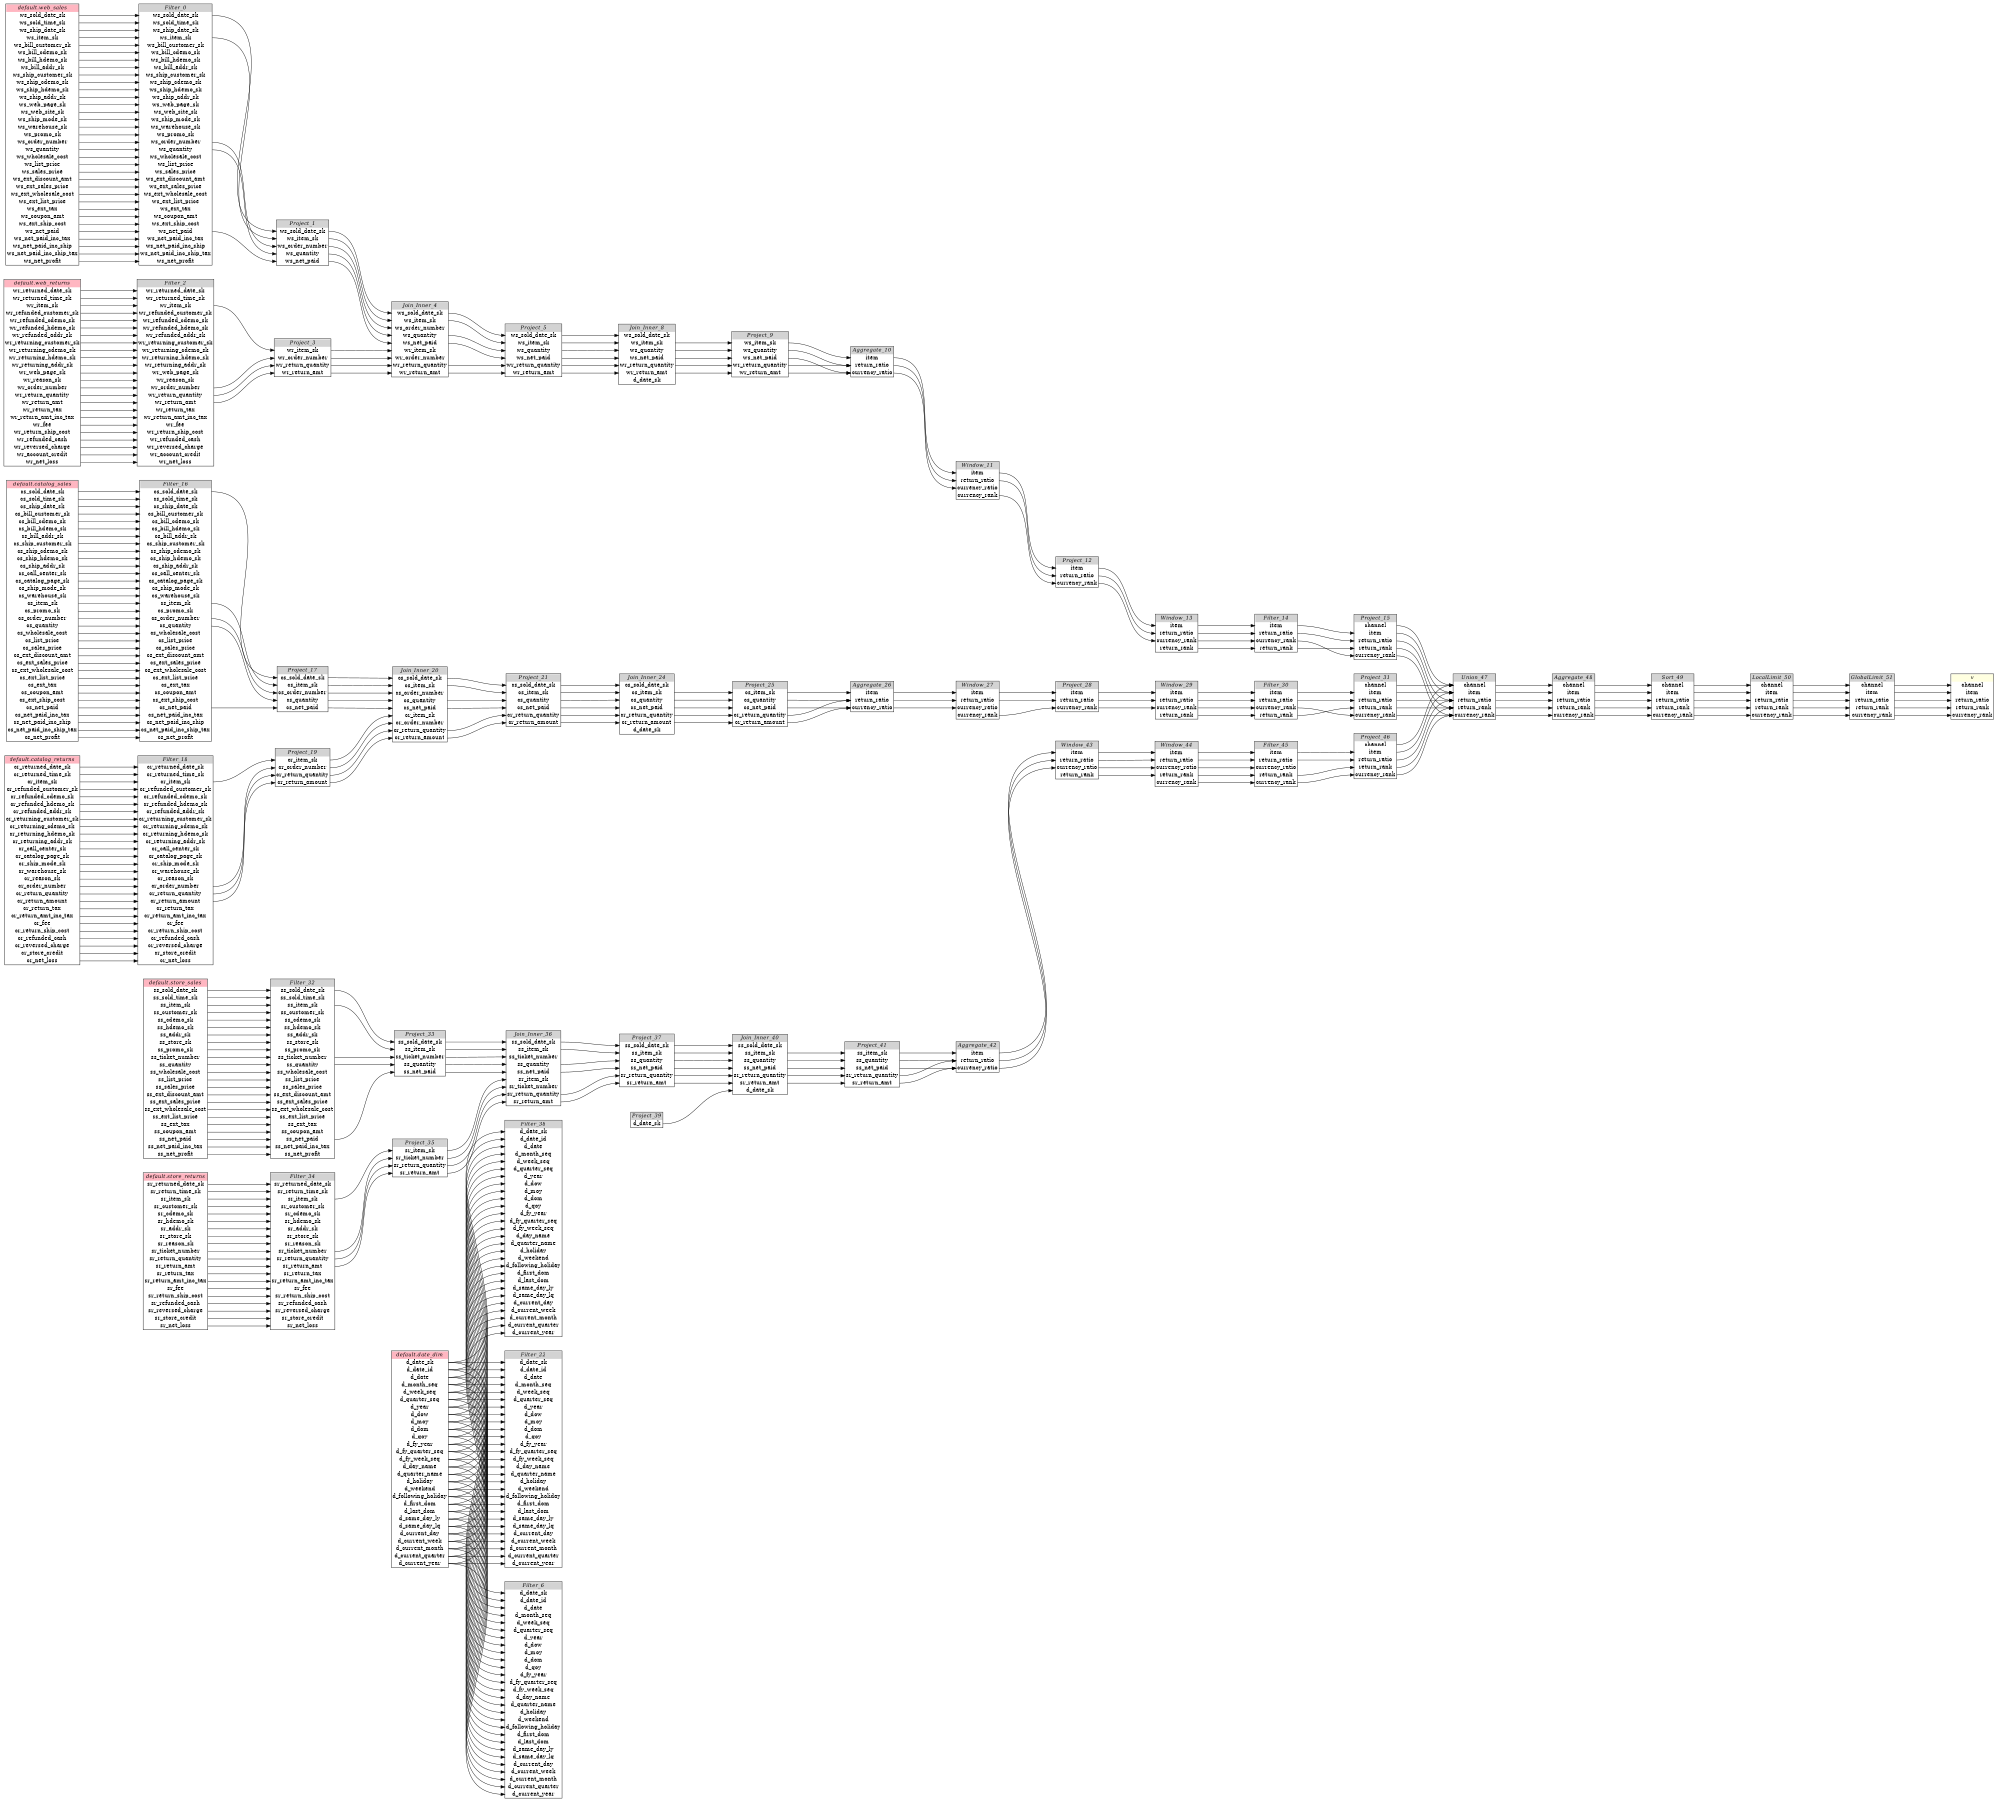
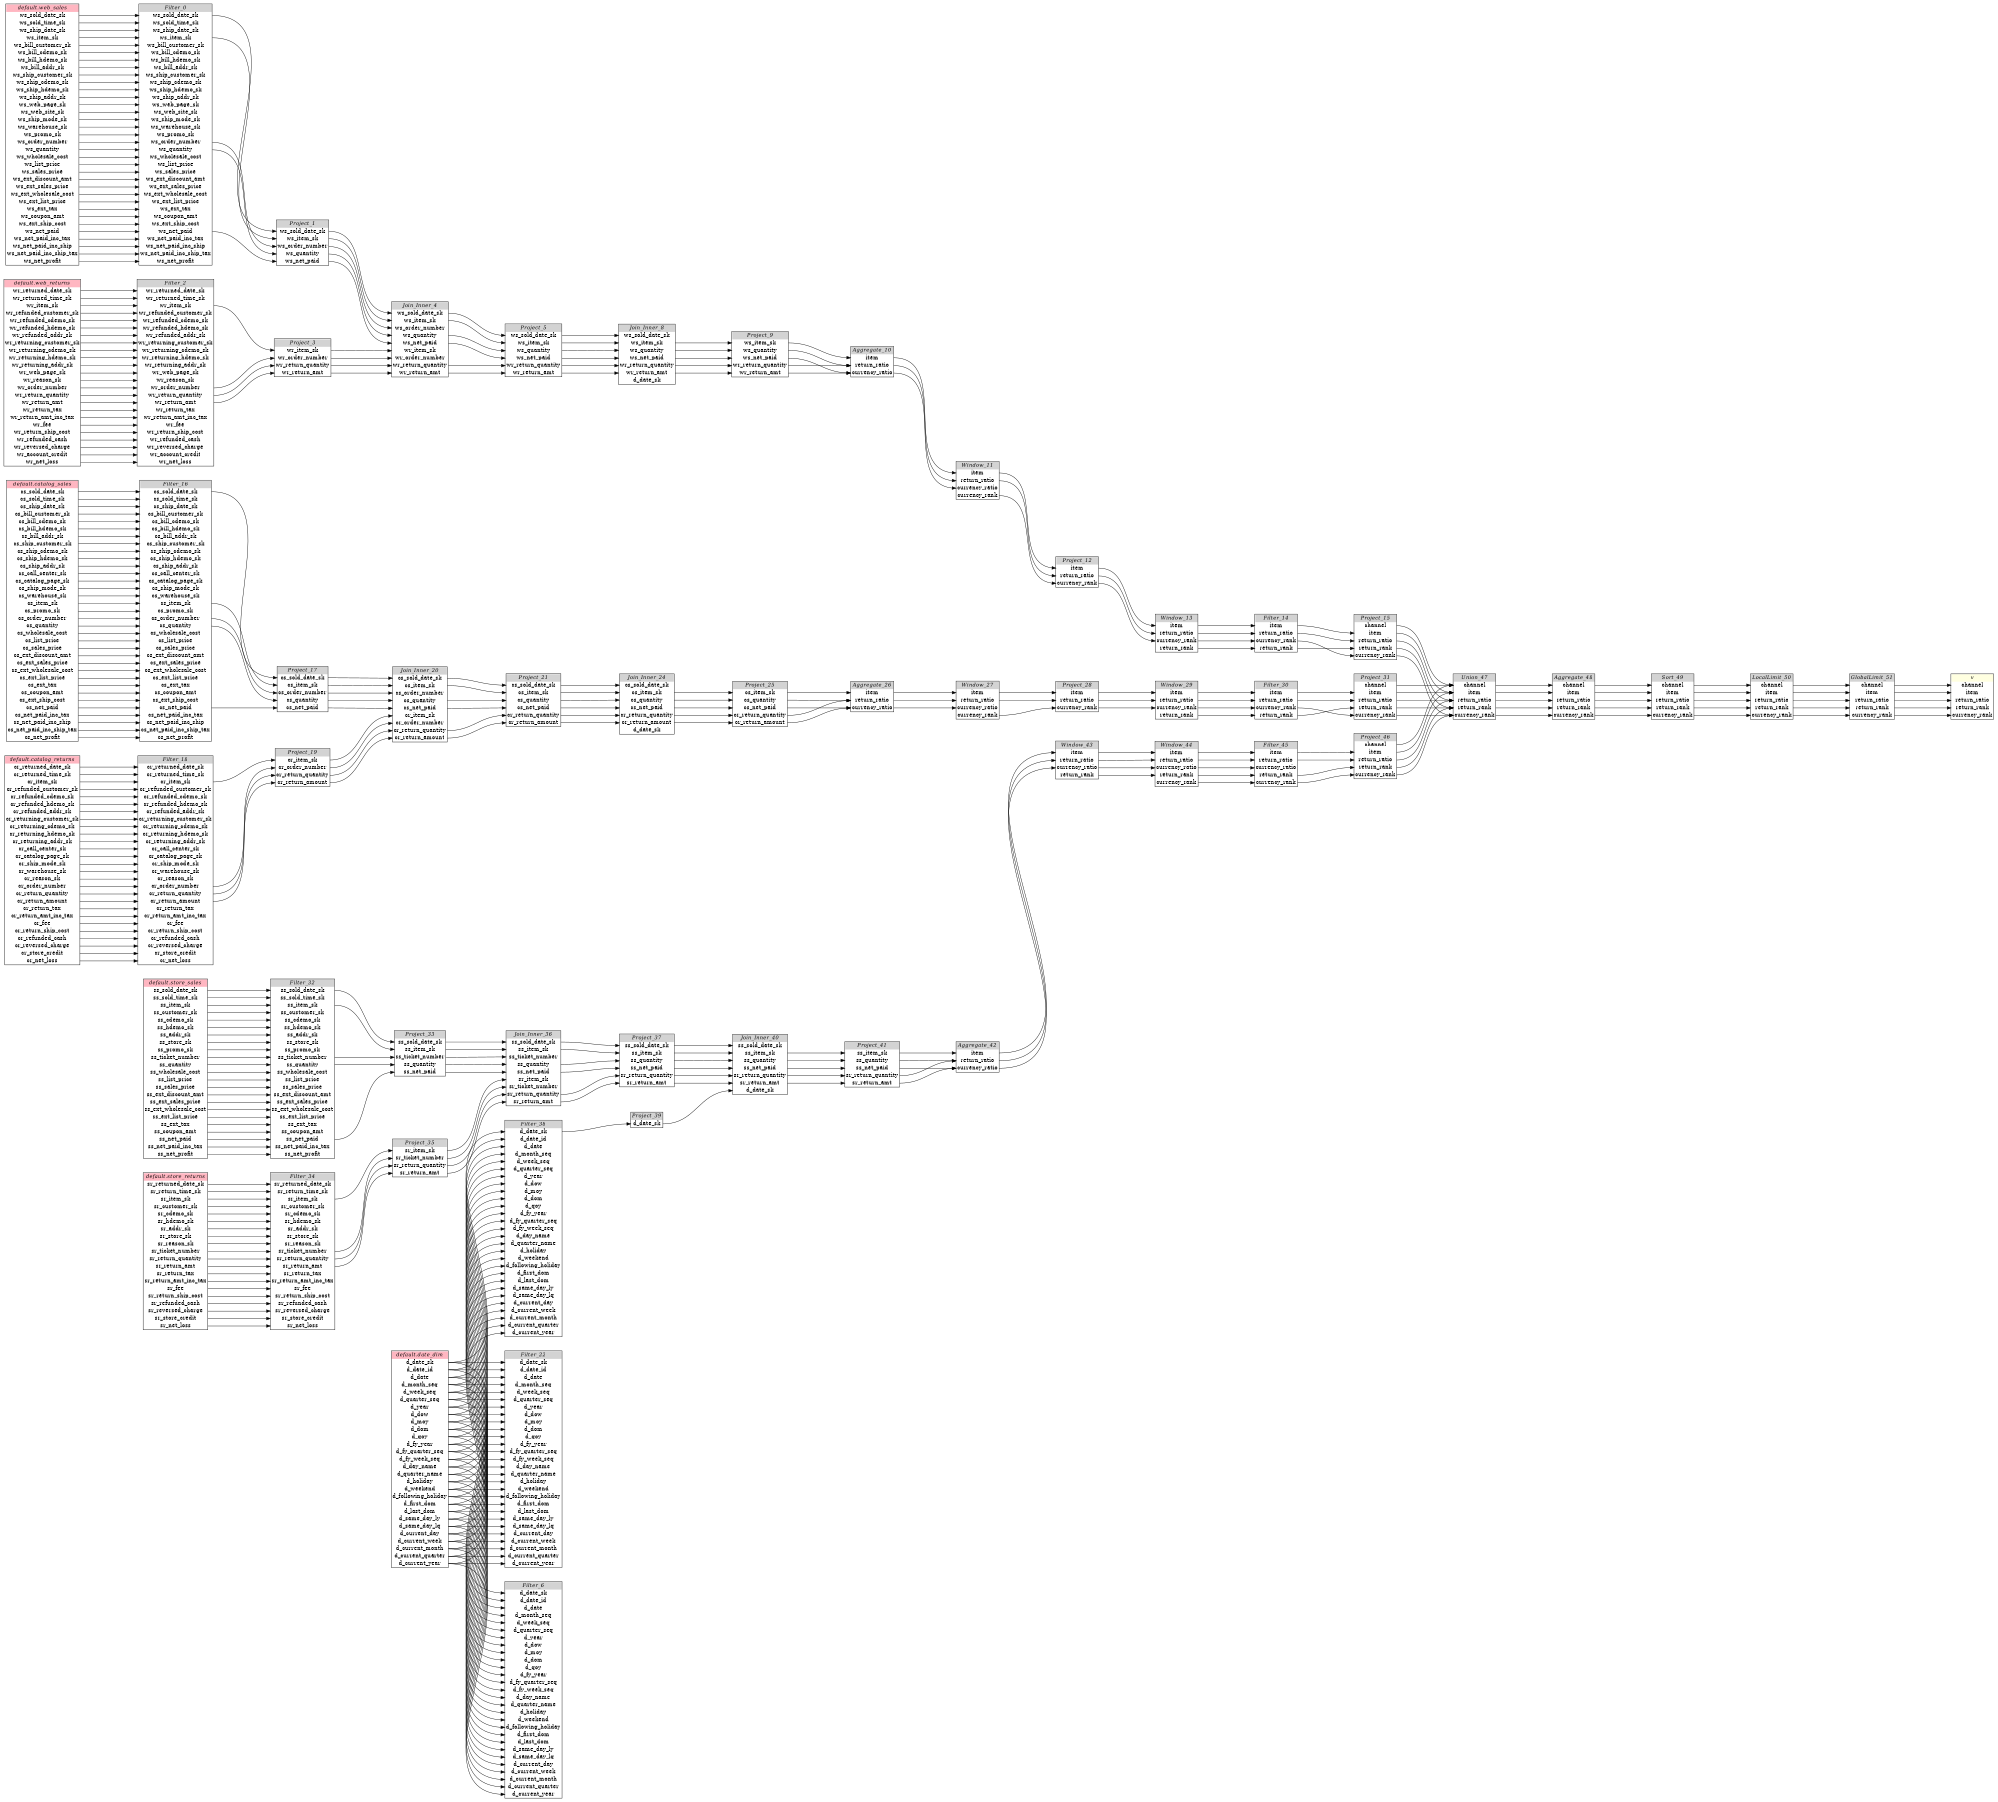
none -> (594, 1128)
